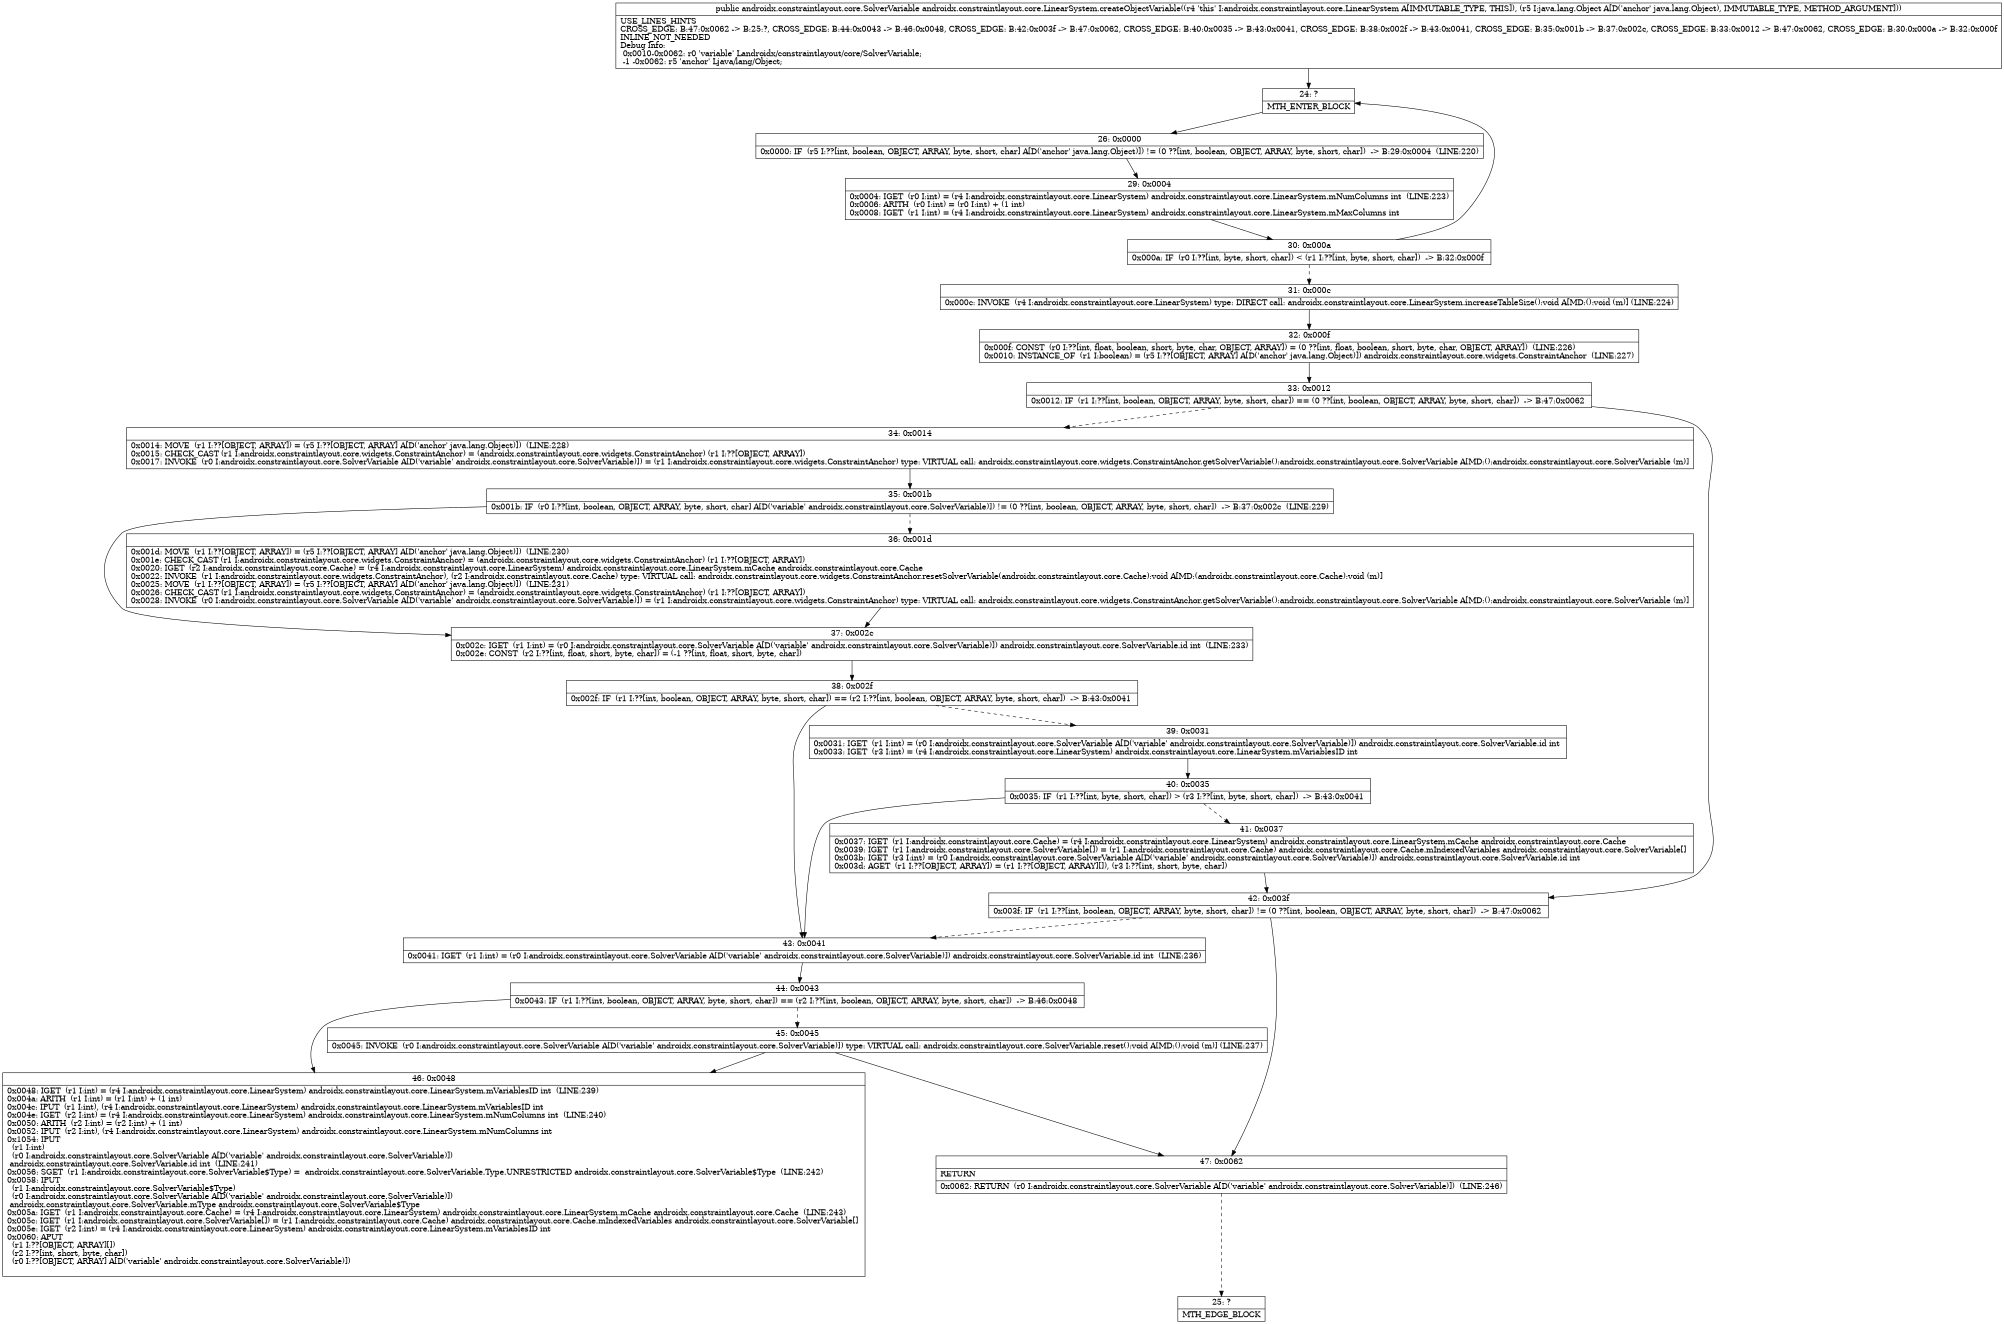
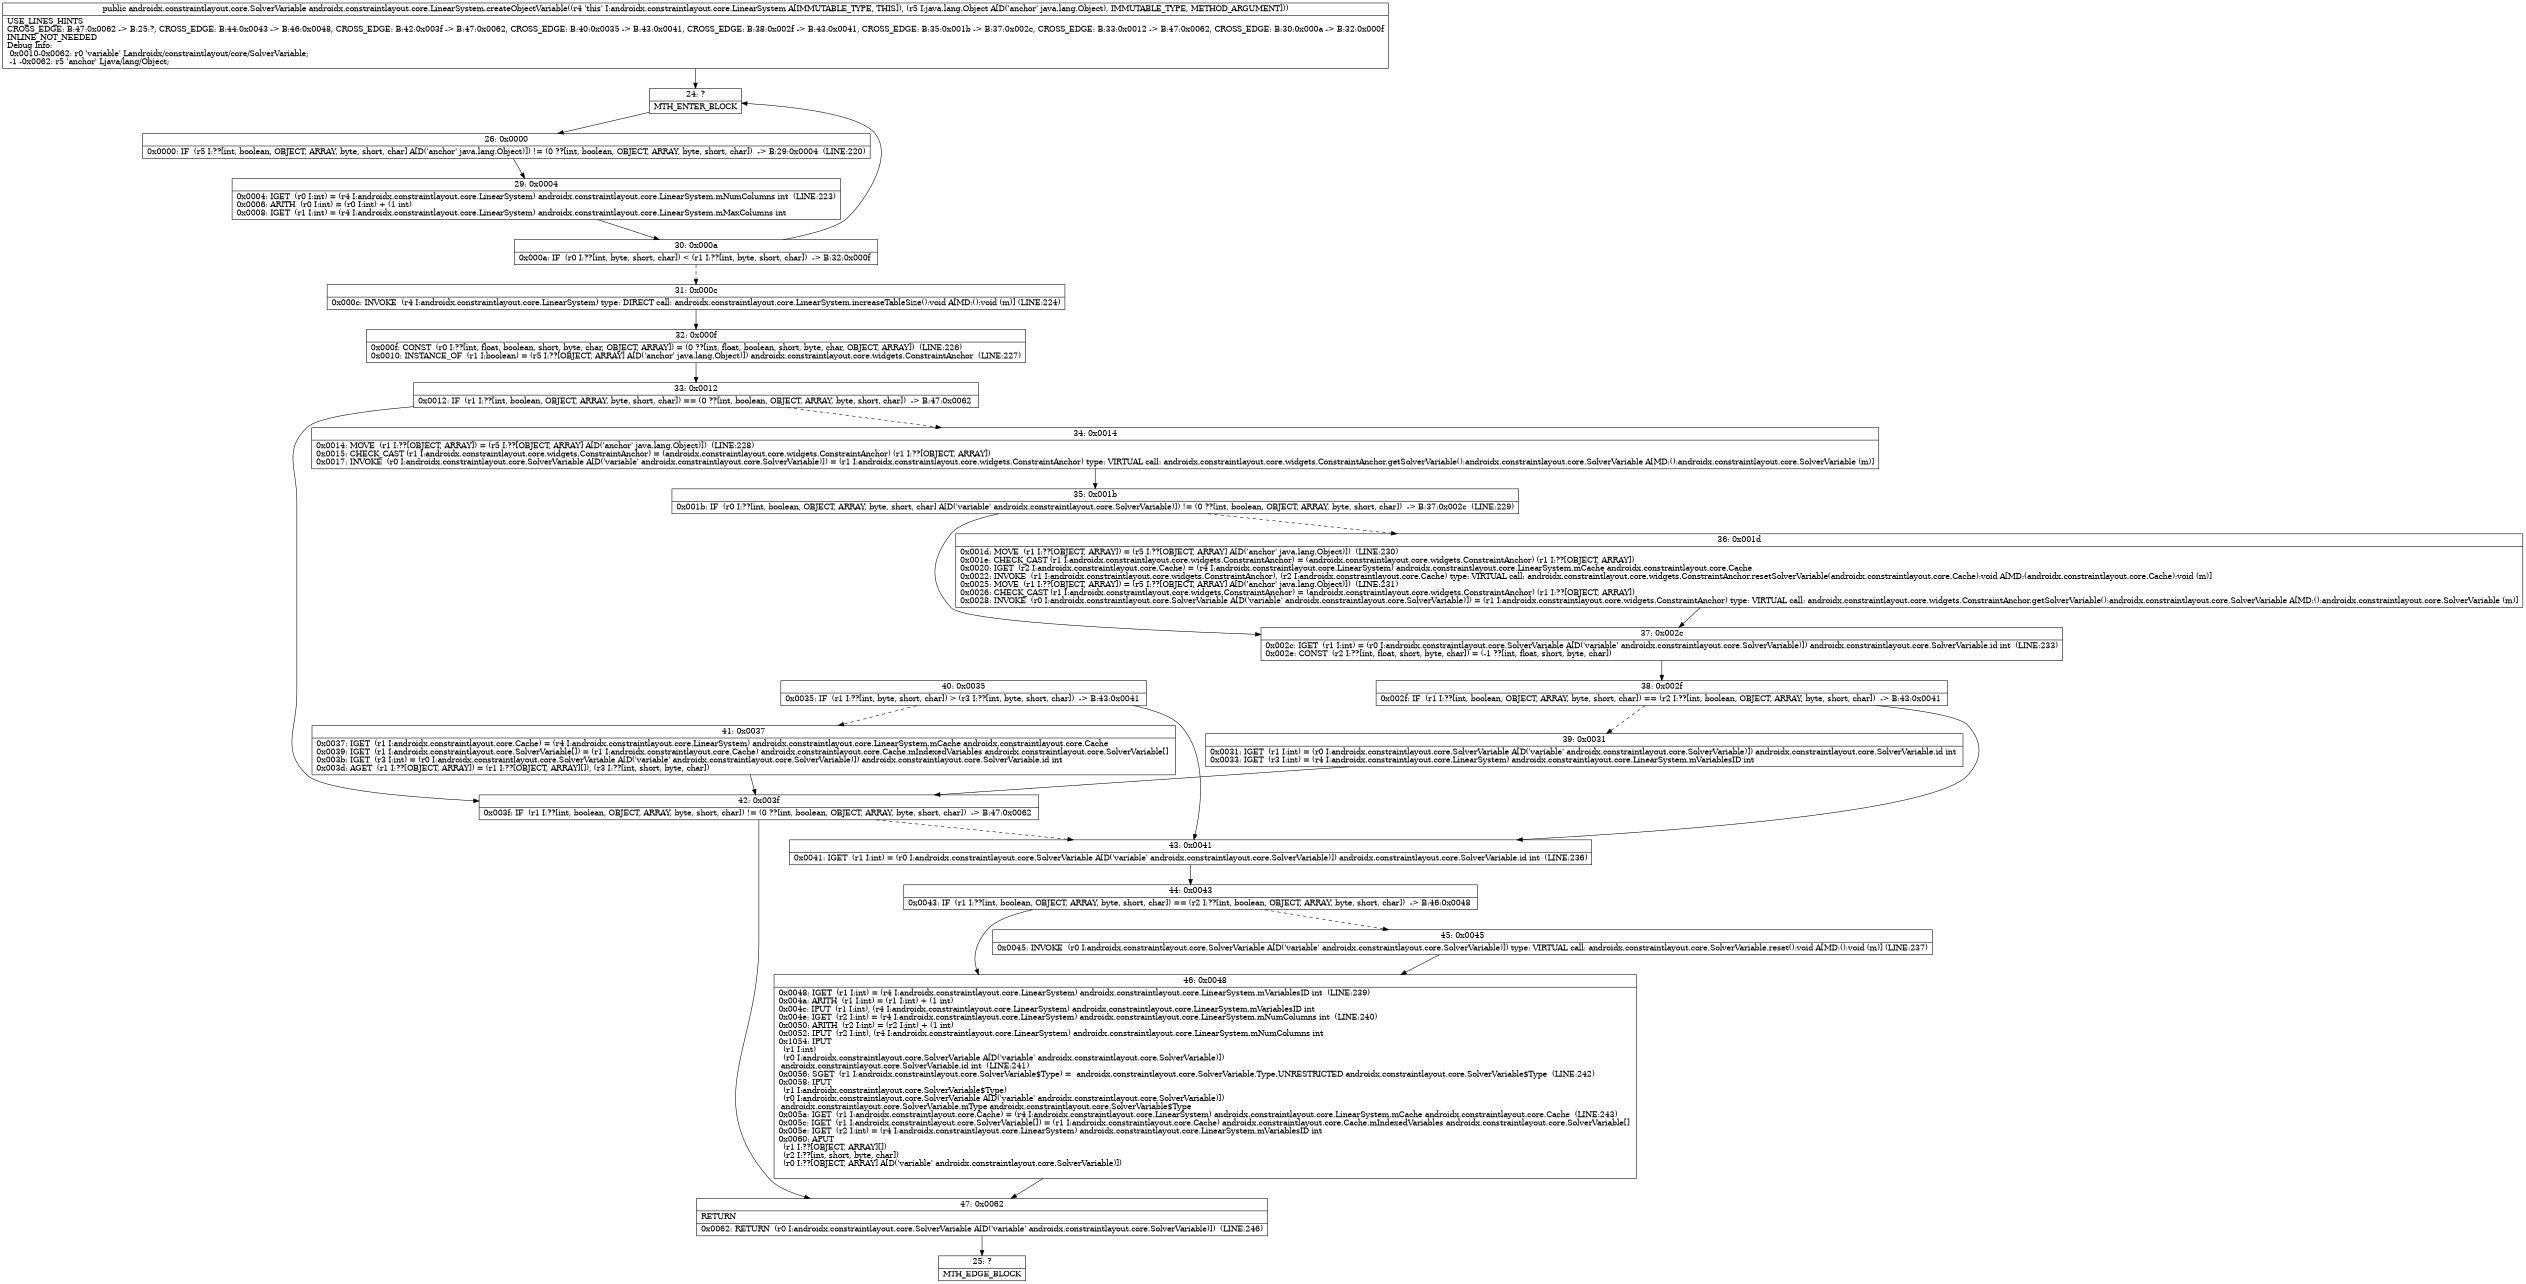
(1188, 766) -> (1145, 781)
(997, 1104) -> (1029, 1187)
(1221, 1242) -> (982, 1243)
